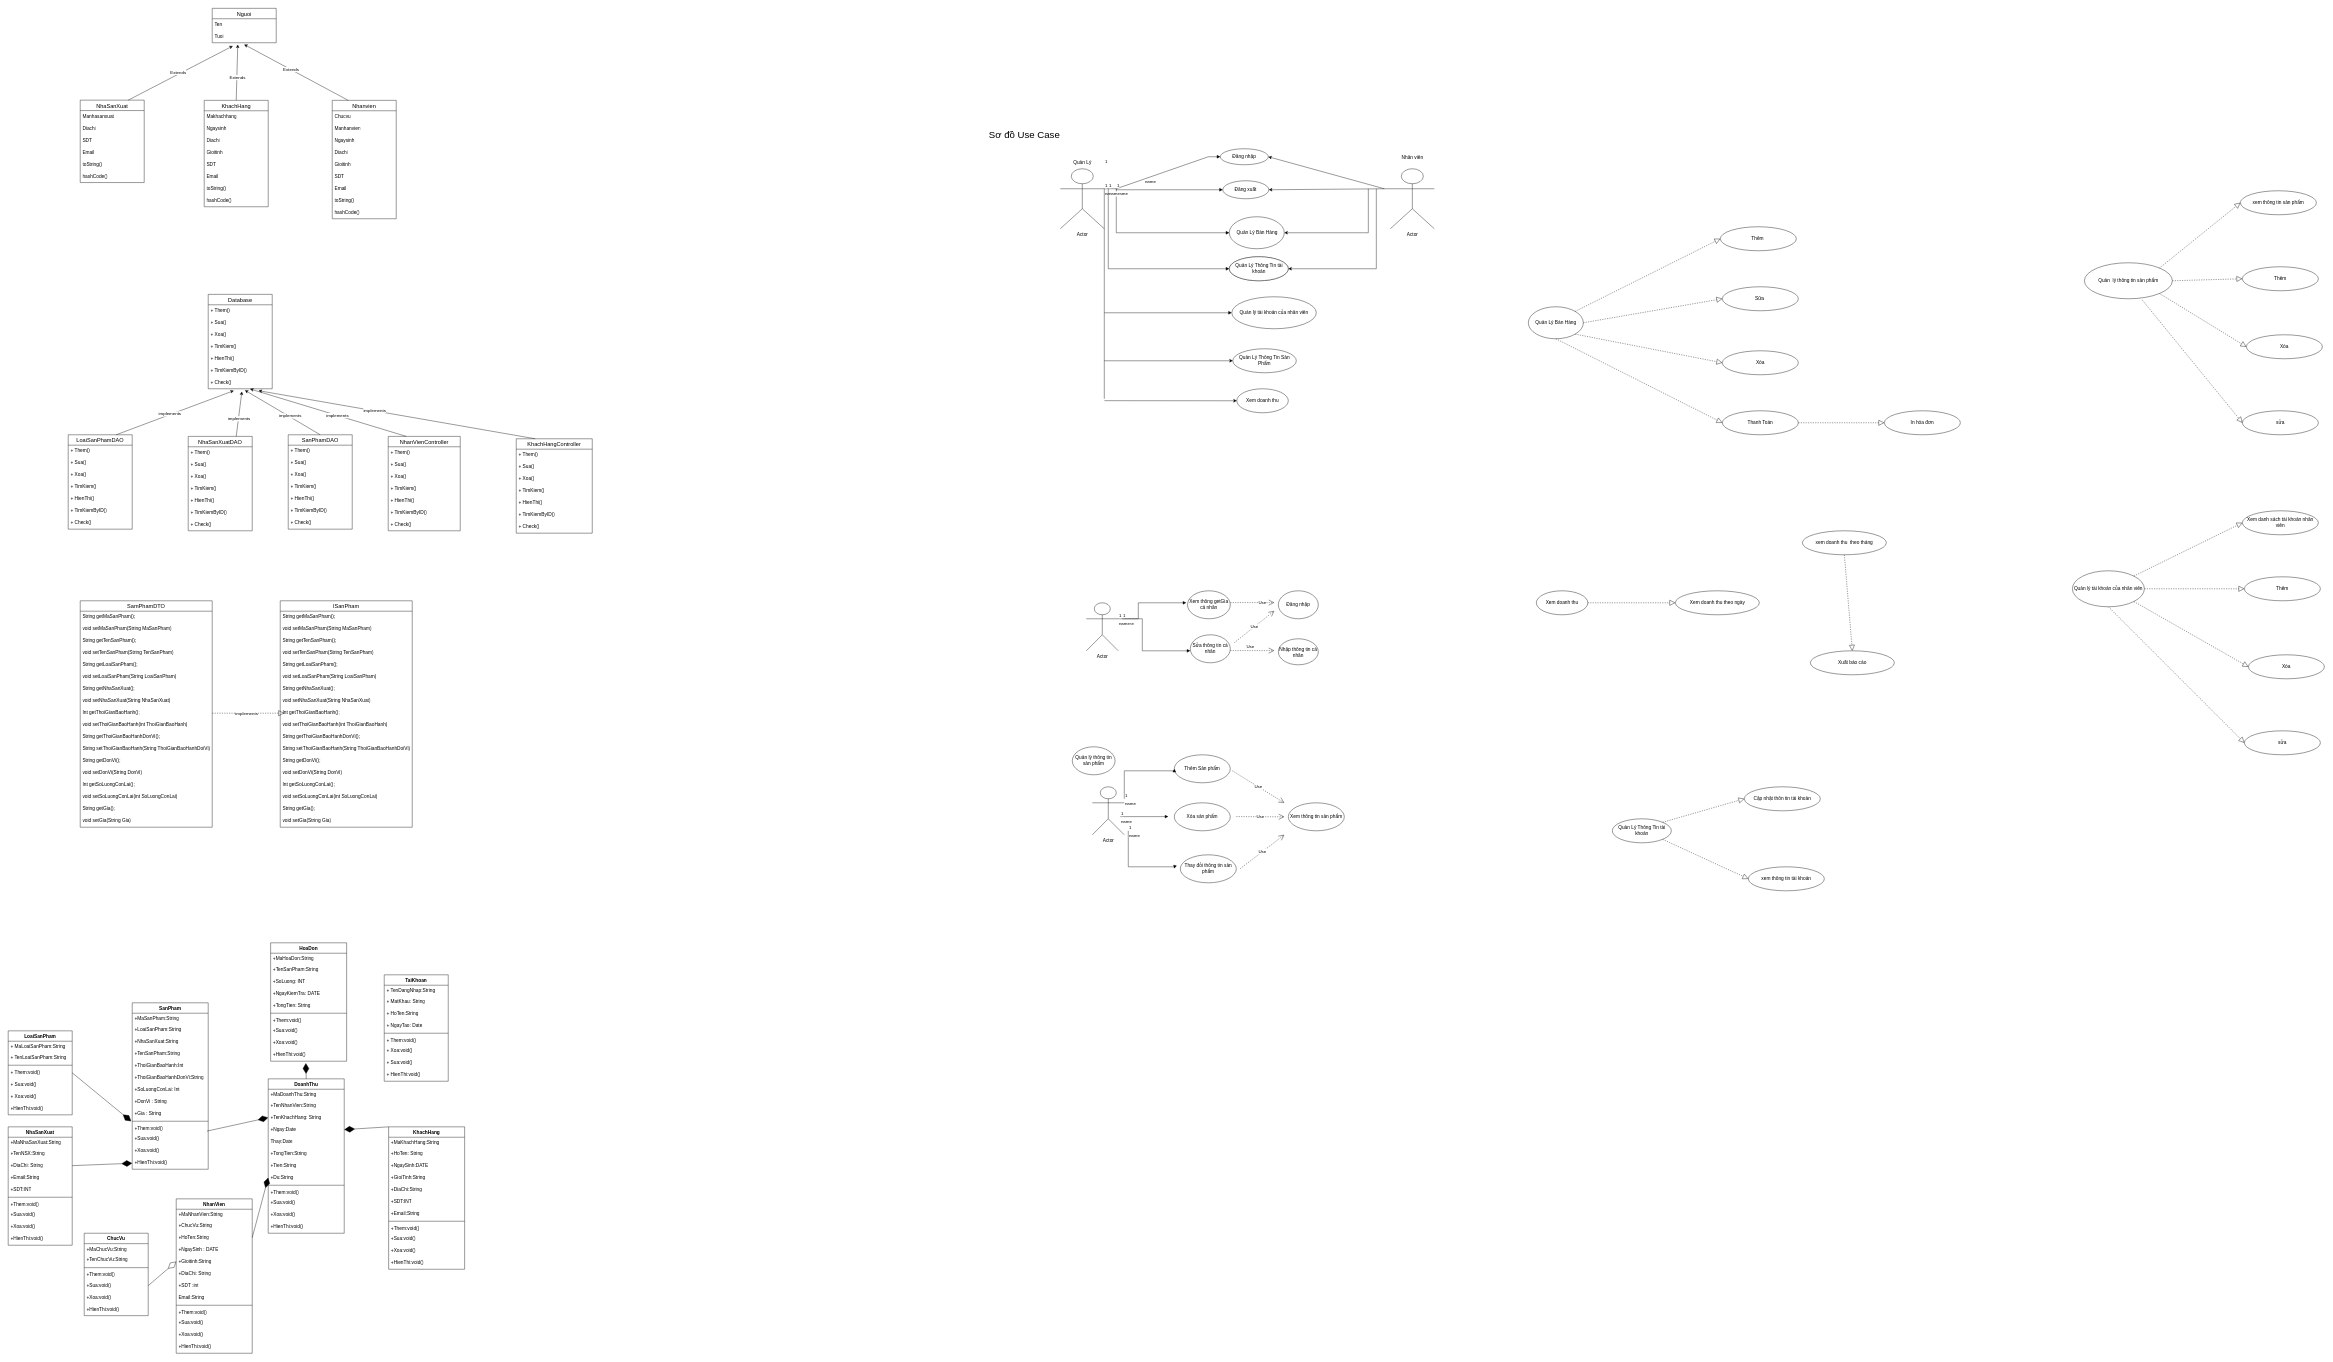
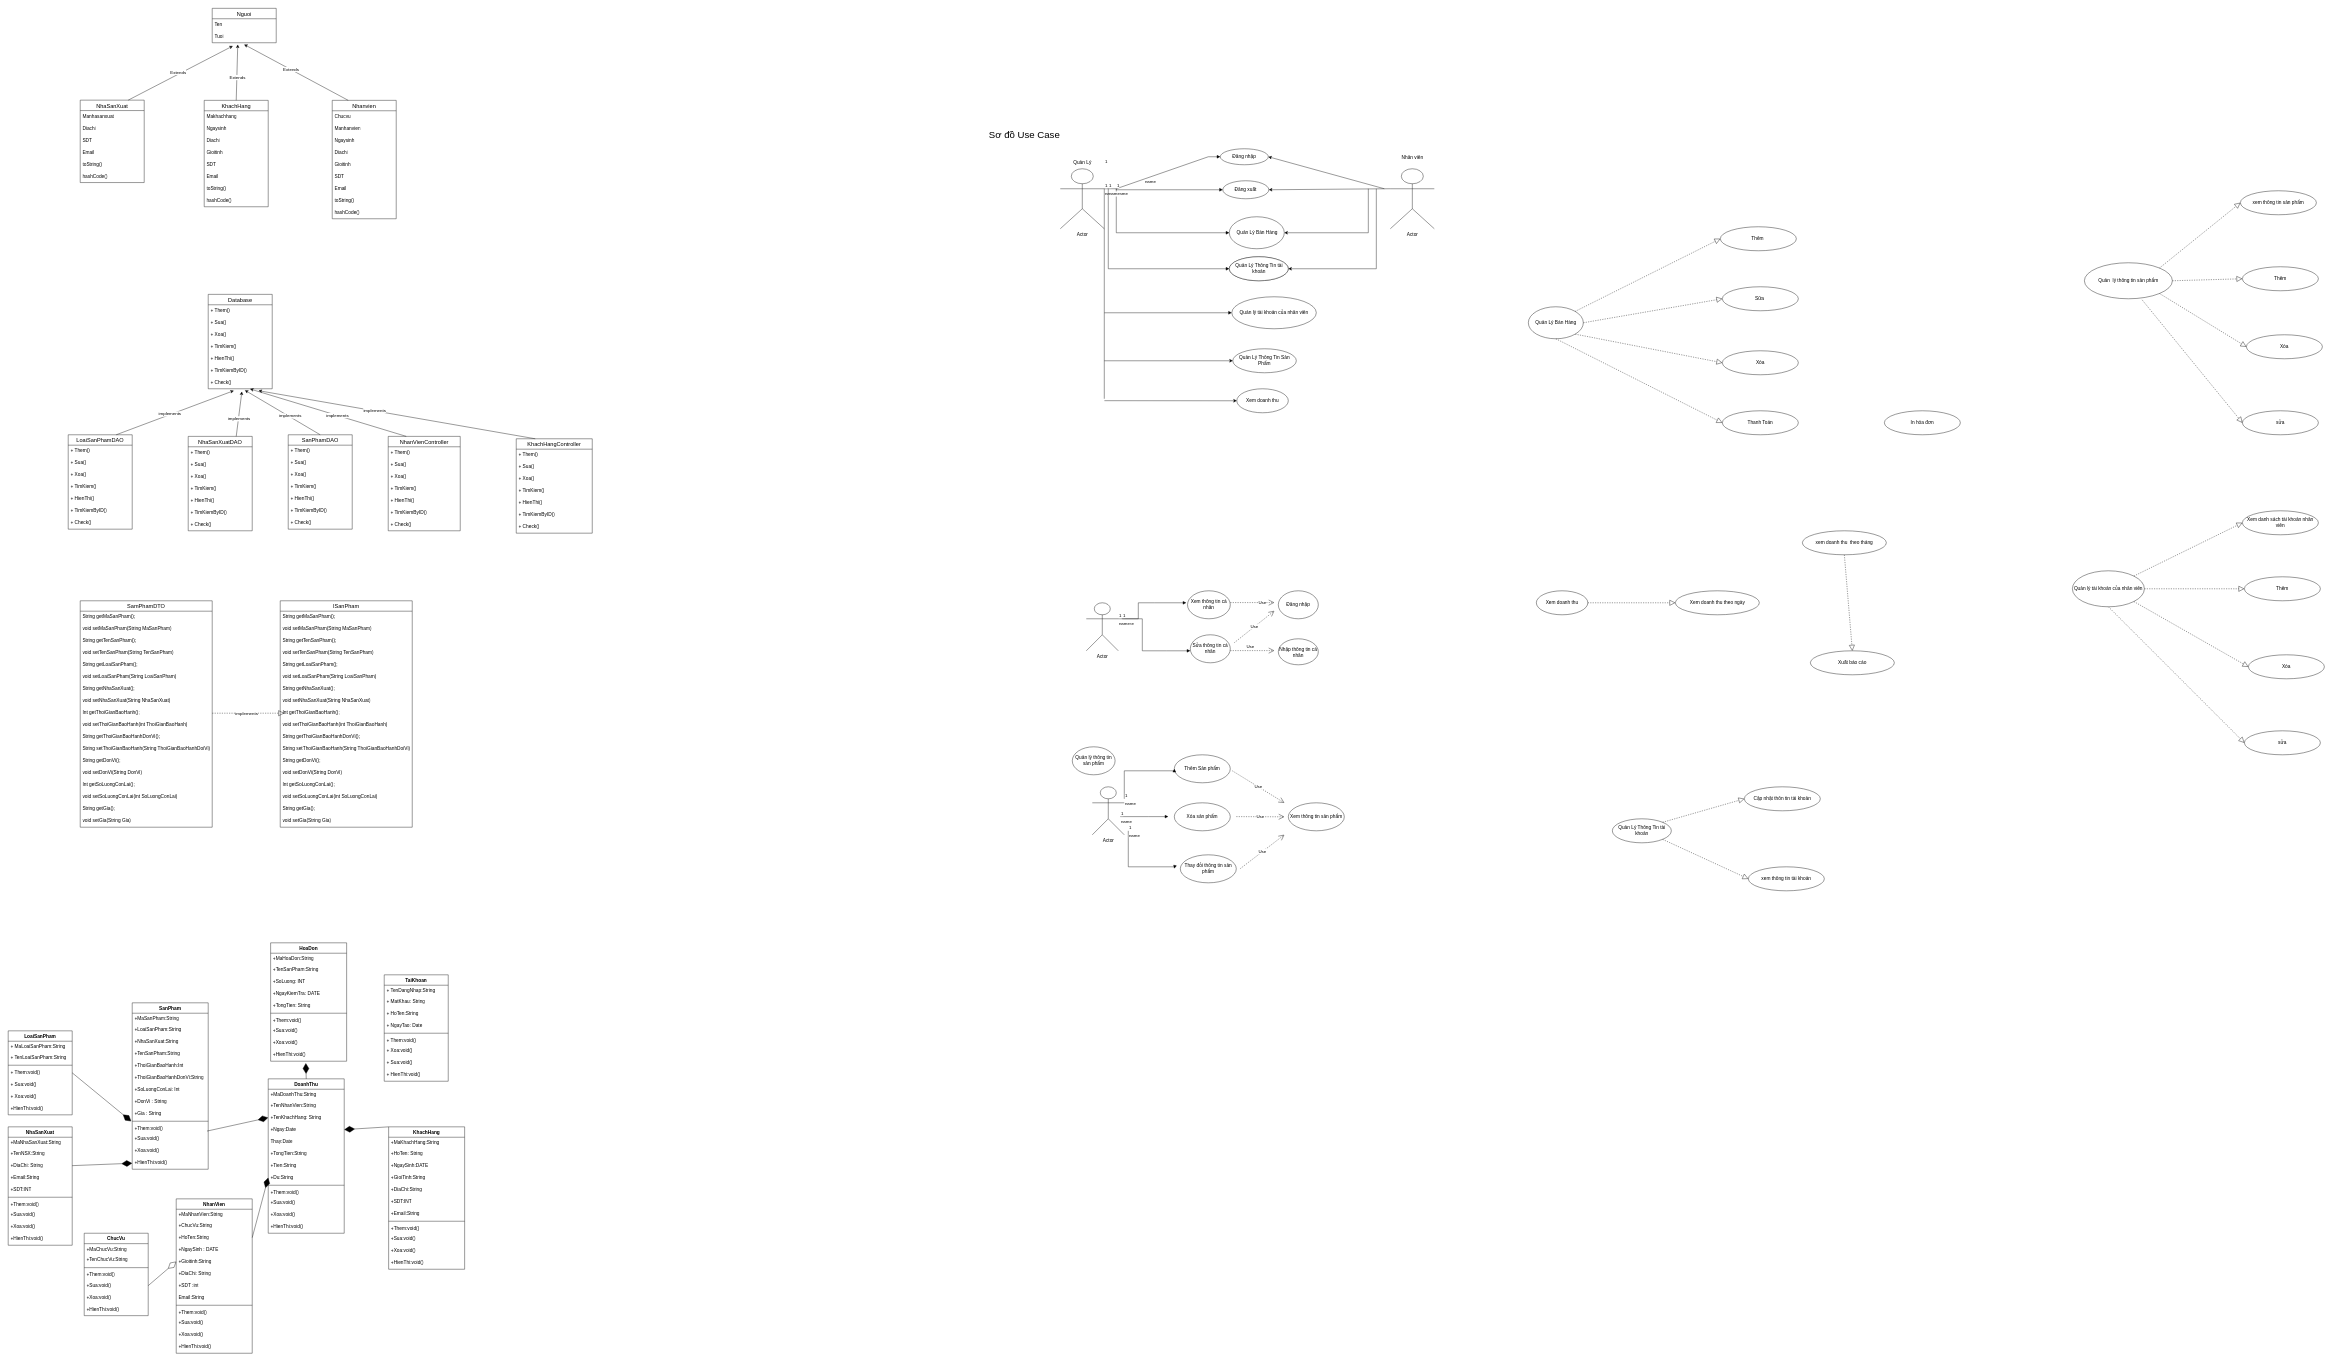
(1838, 423) -> none
(1209, 605) -> (1209, 605)
